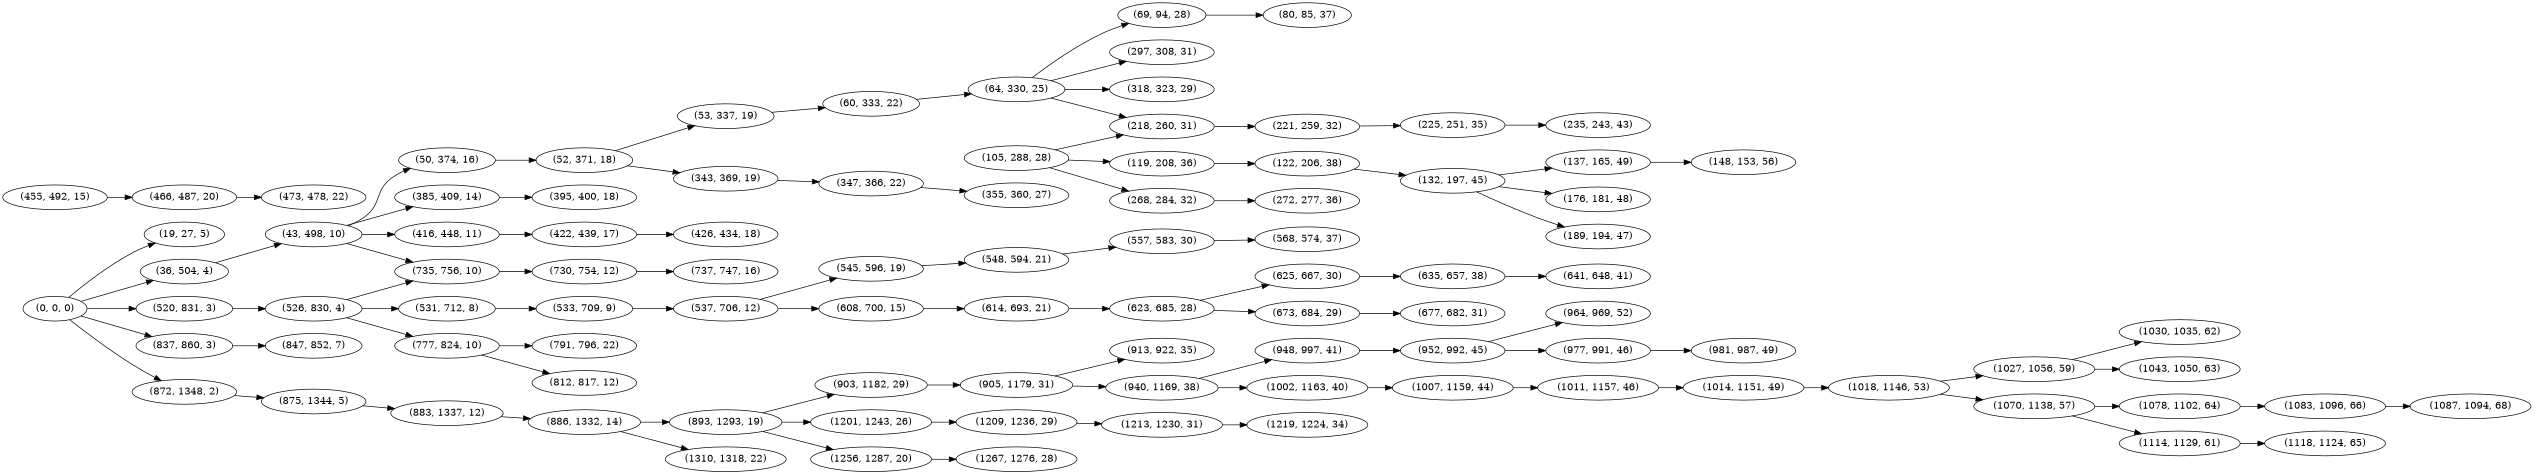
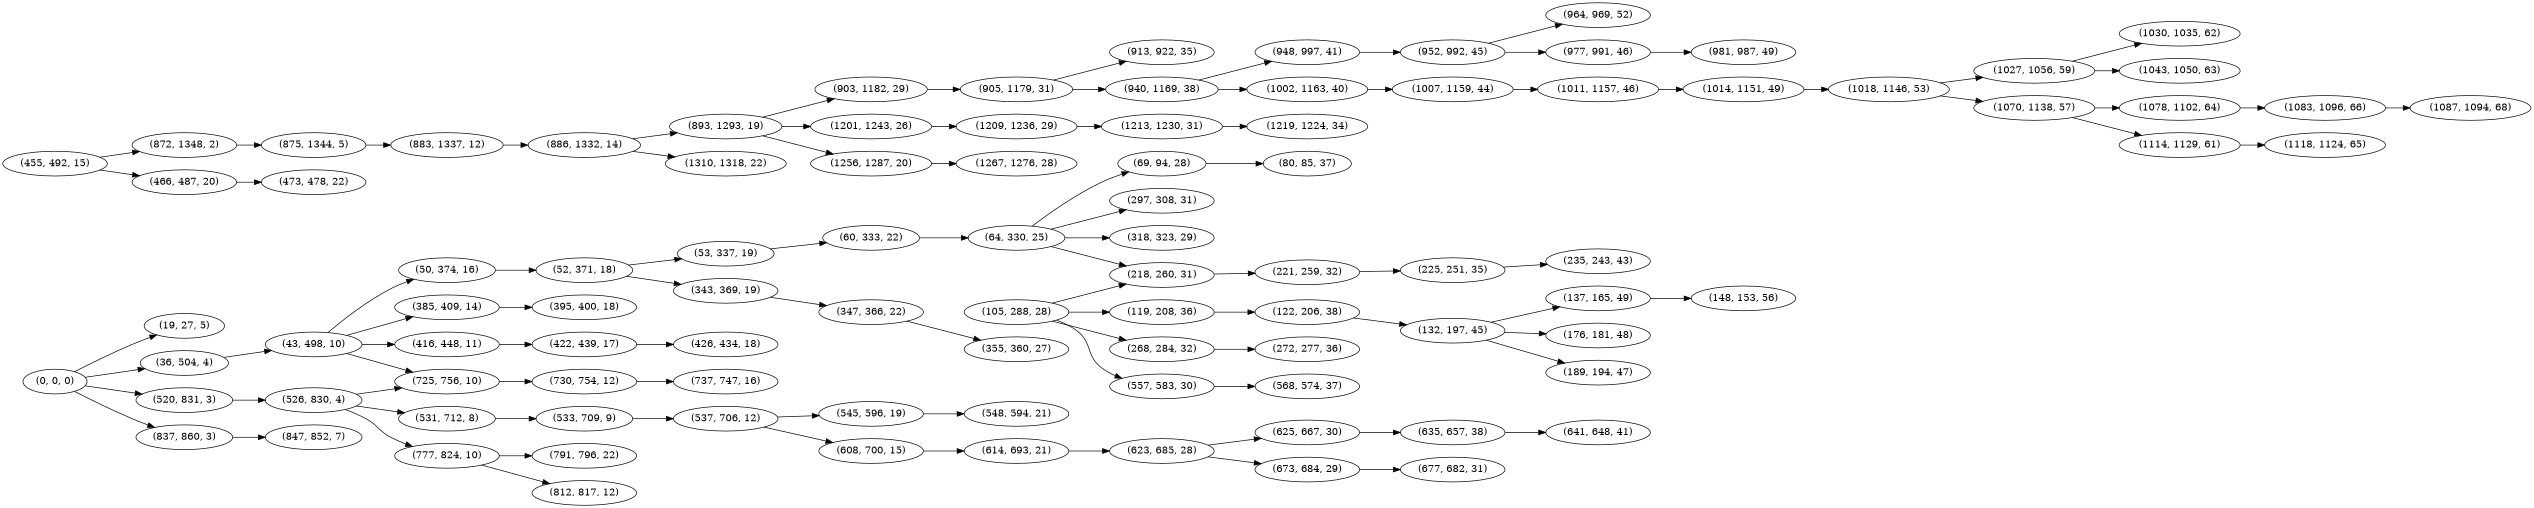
(1086, 251) -> (1088, 346)
(447, 272) -> (447, 382)
(111, 350) -> (116, 155)
